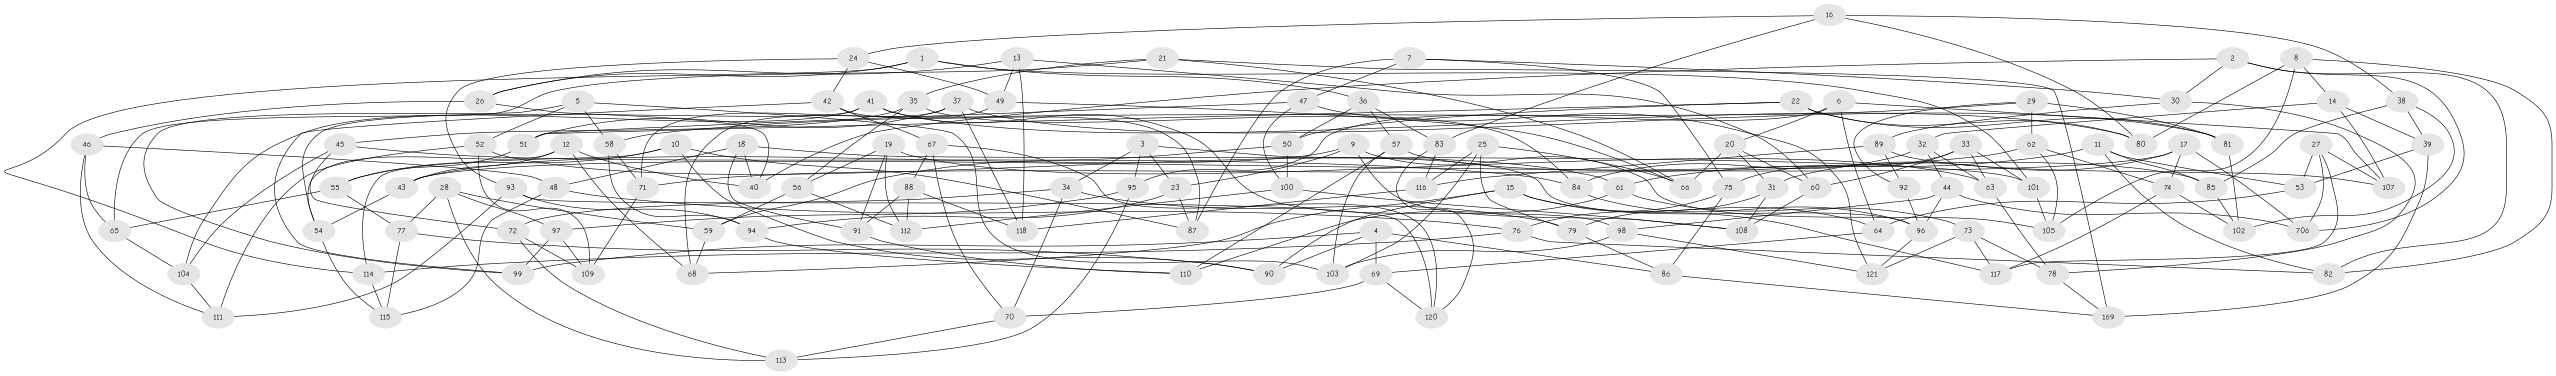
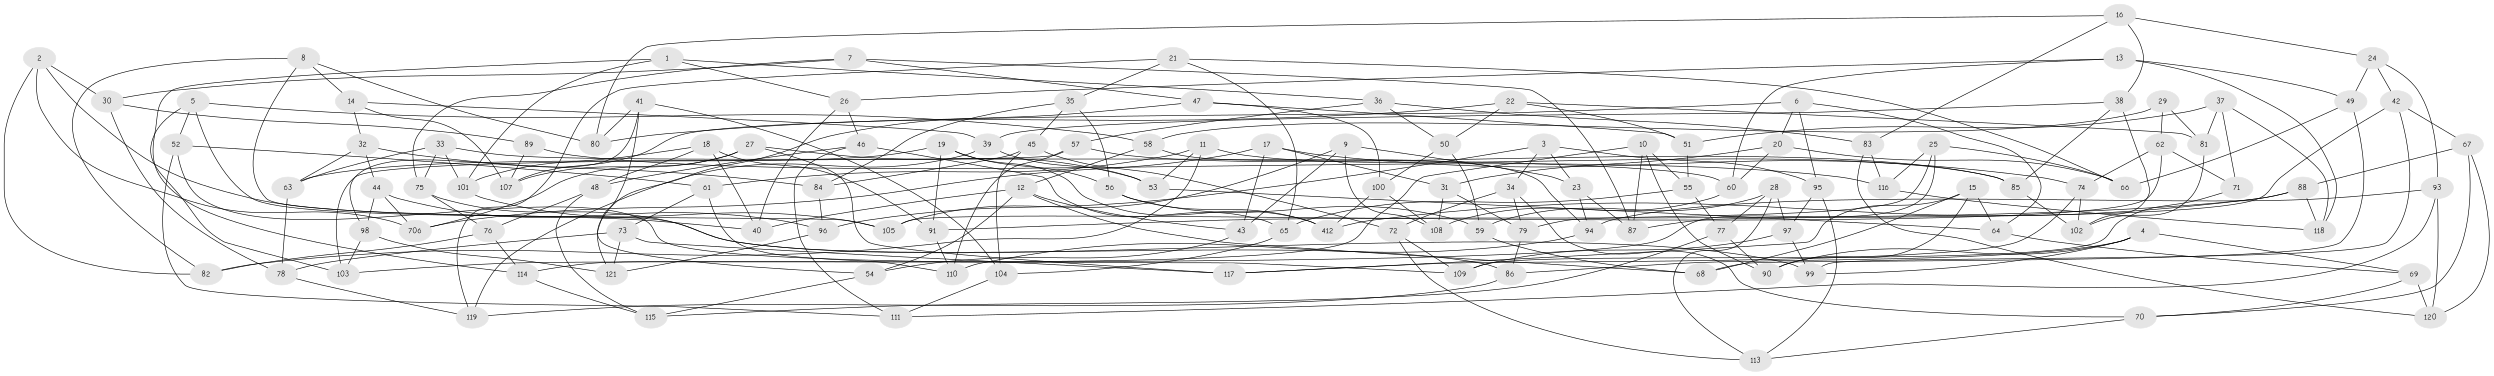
(626, 166) -> (1085, 166)
(1904, 188) -> none
(906, 231) -> (1328, 231)
(2109, 317) -> (472, 317)
